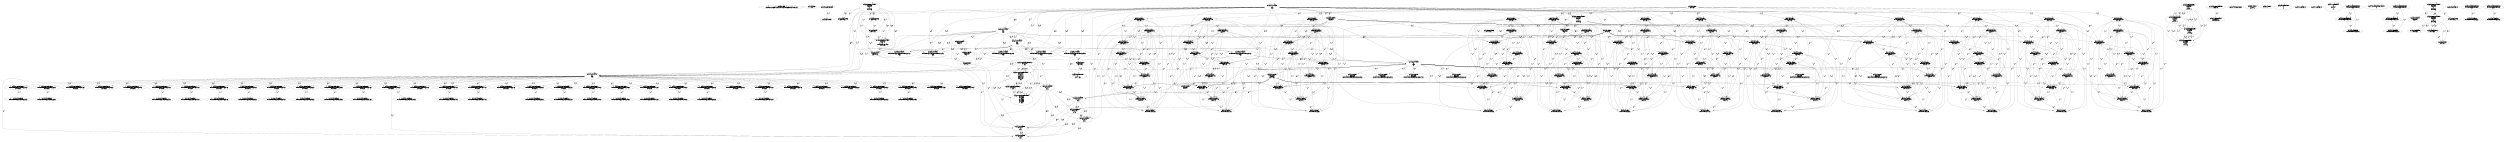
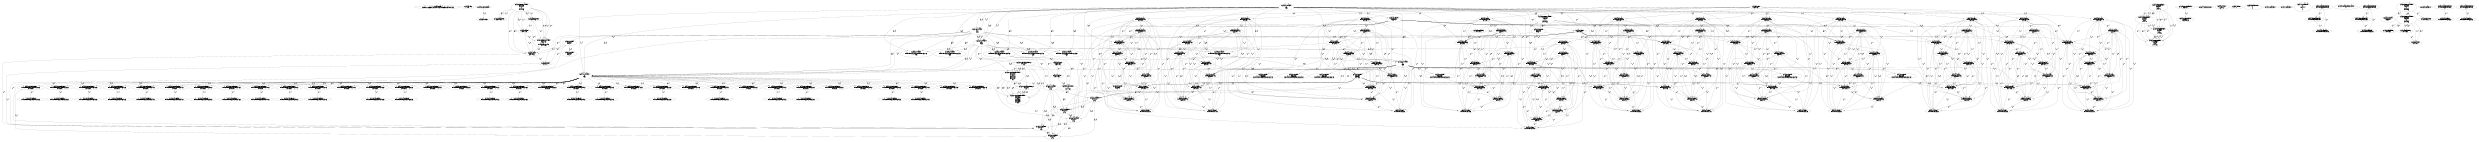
(1572, 75) -> (1553, 93)
none -> (1057, 76)
